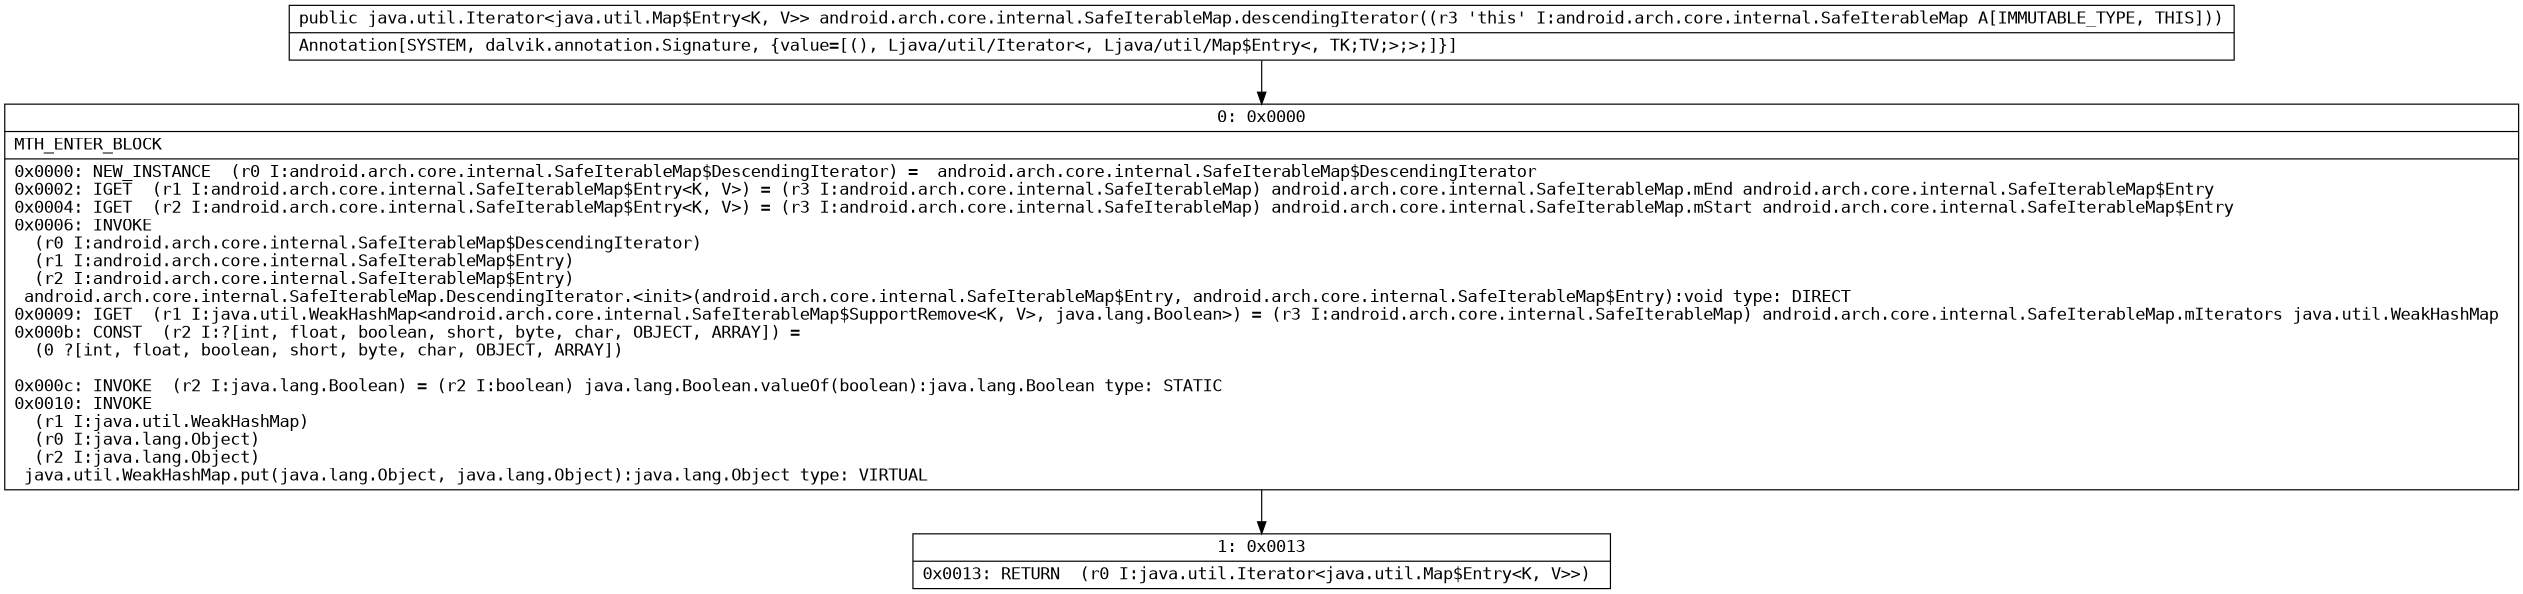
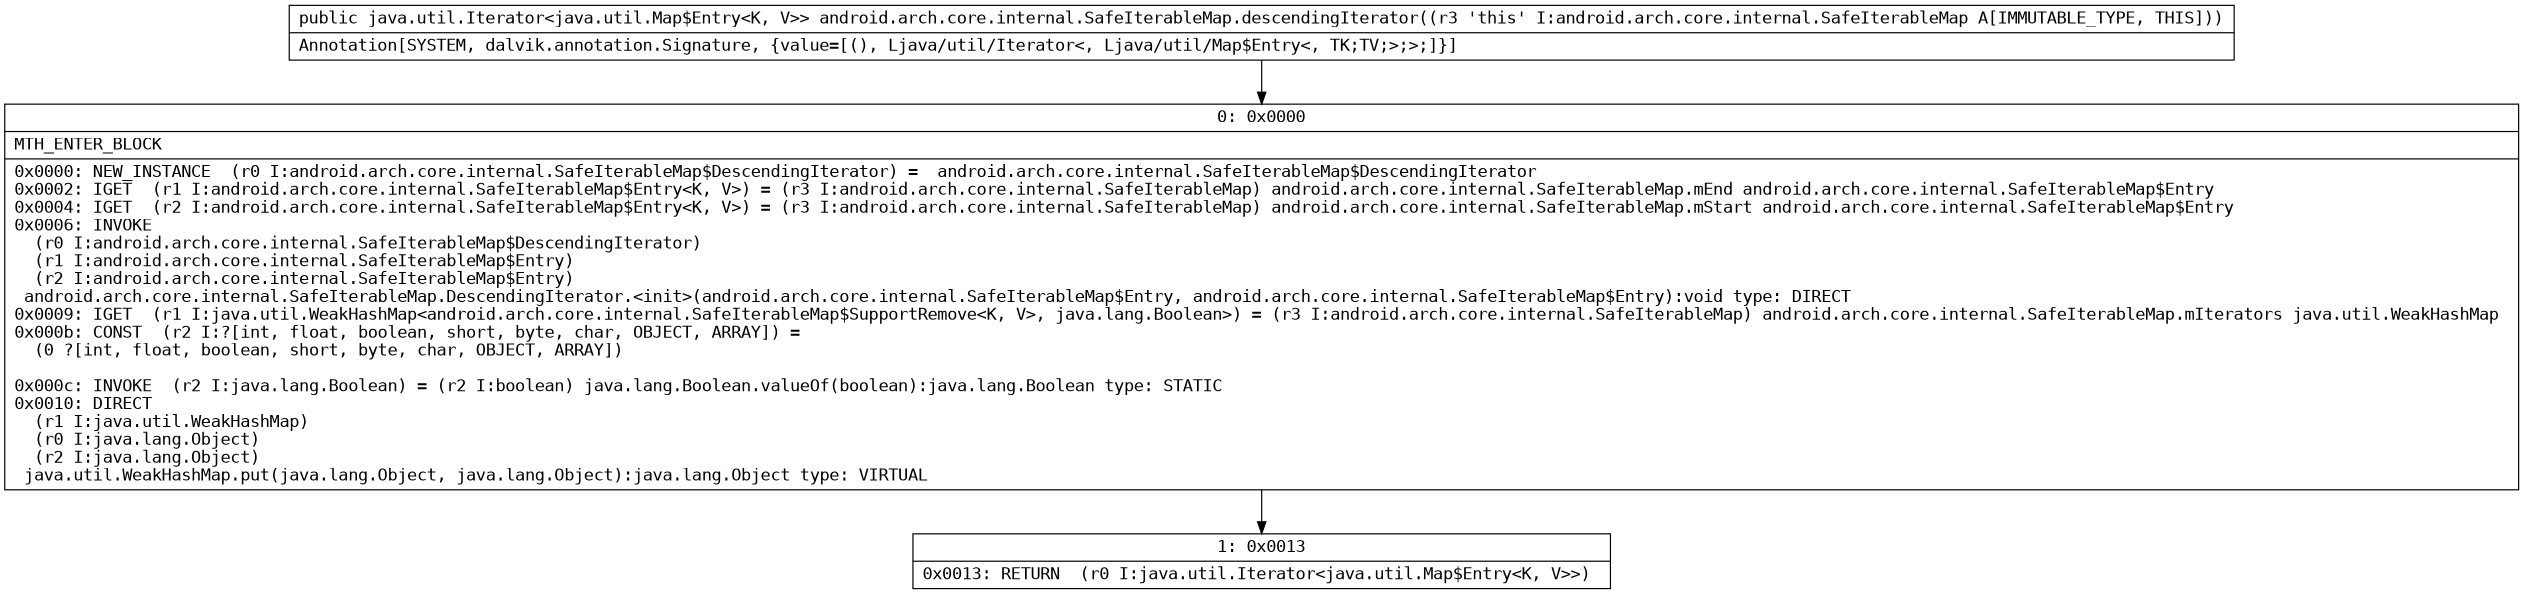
(93, 404) -> (93, 404)
